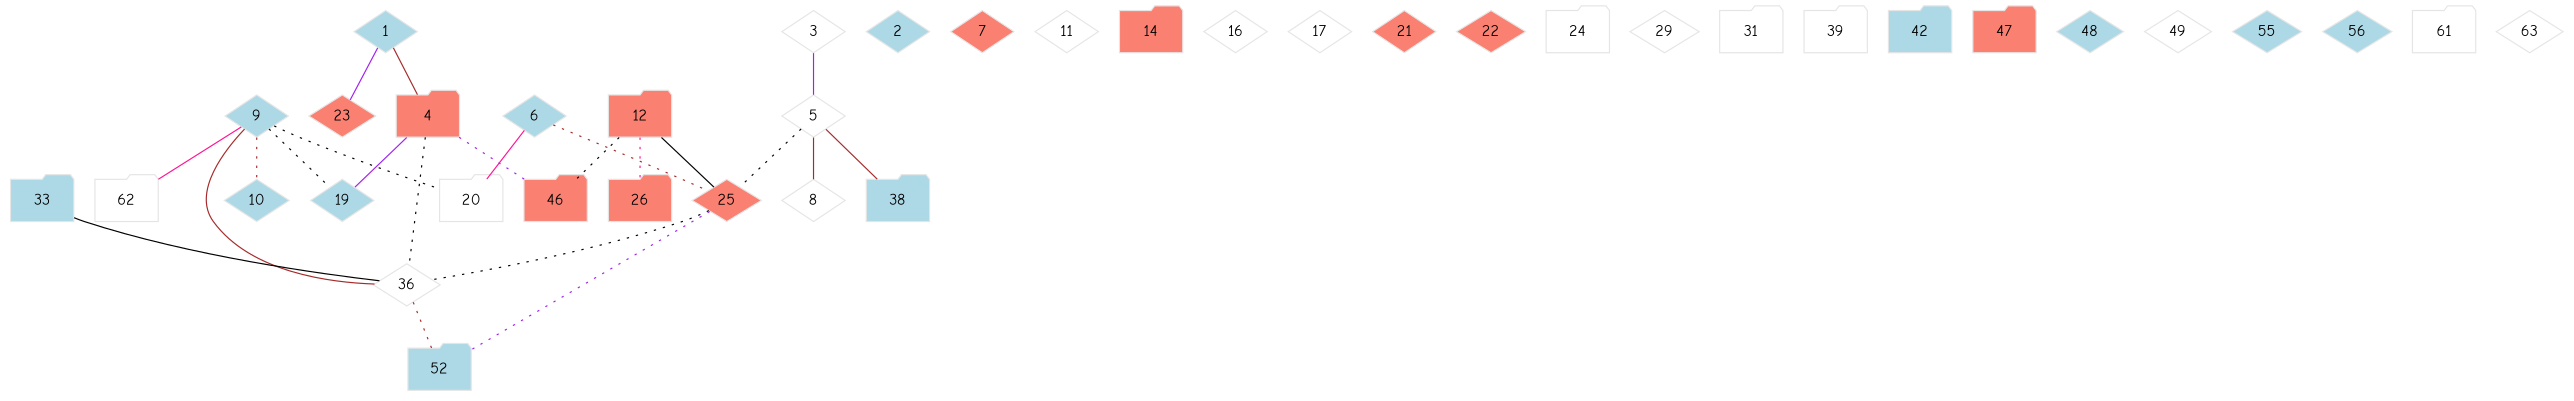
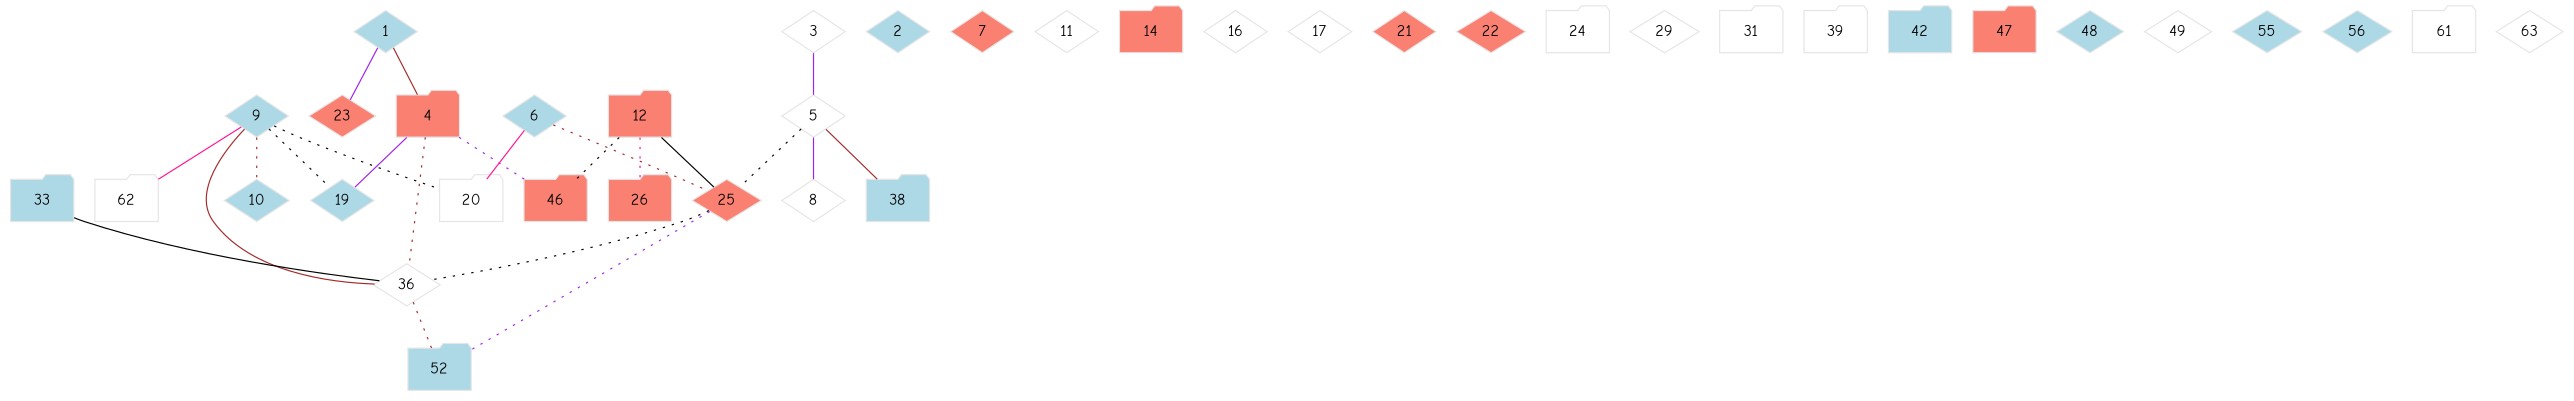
(814, 158) -> (814, 158)
(417, 201) -> (417, 201)
